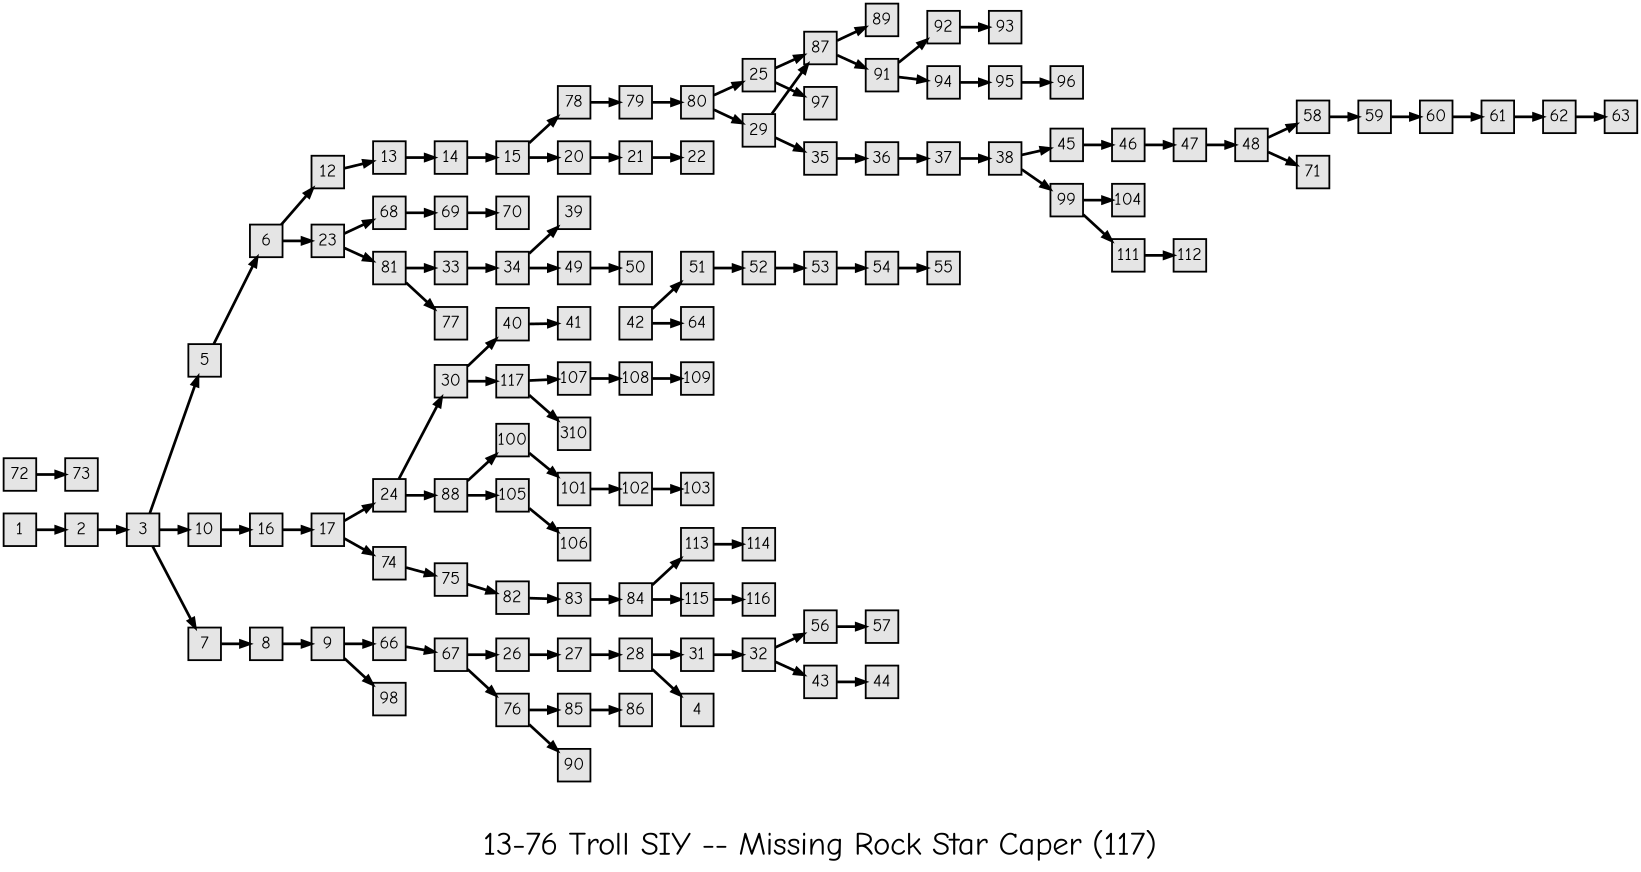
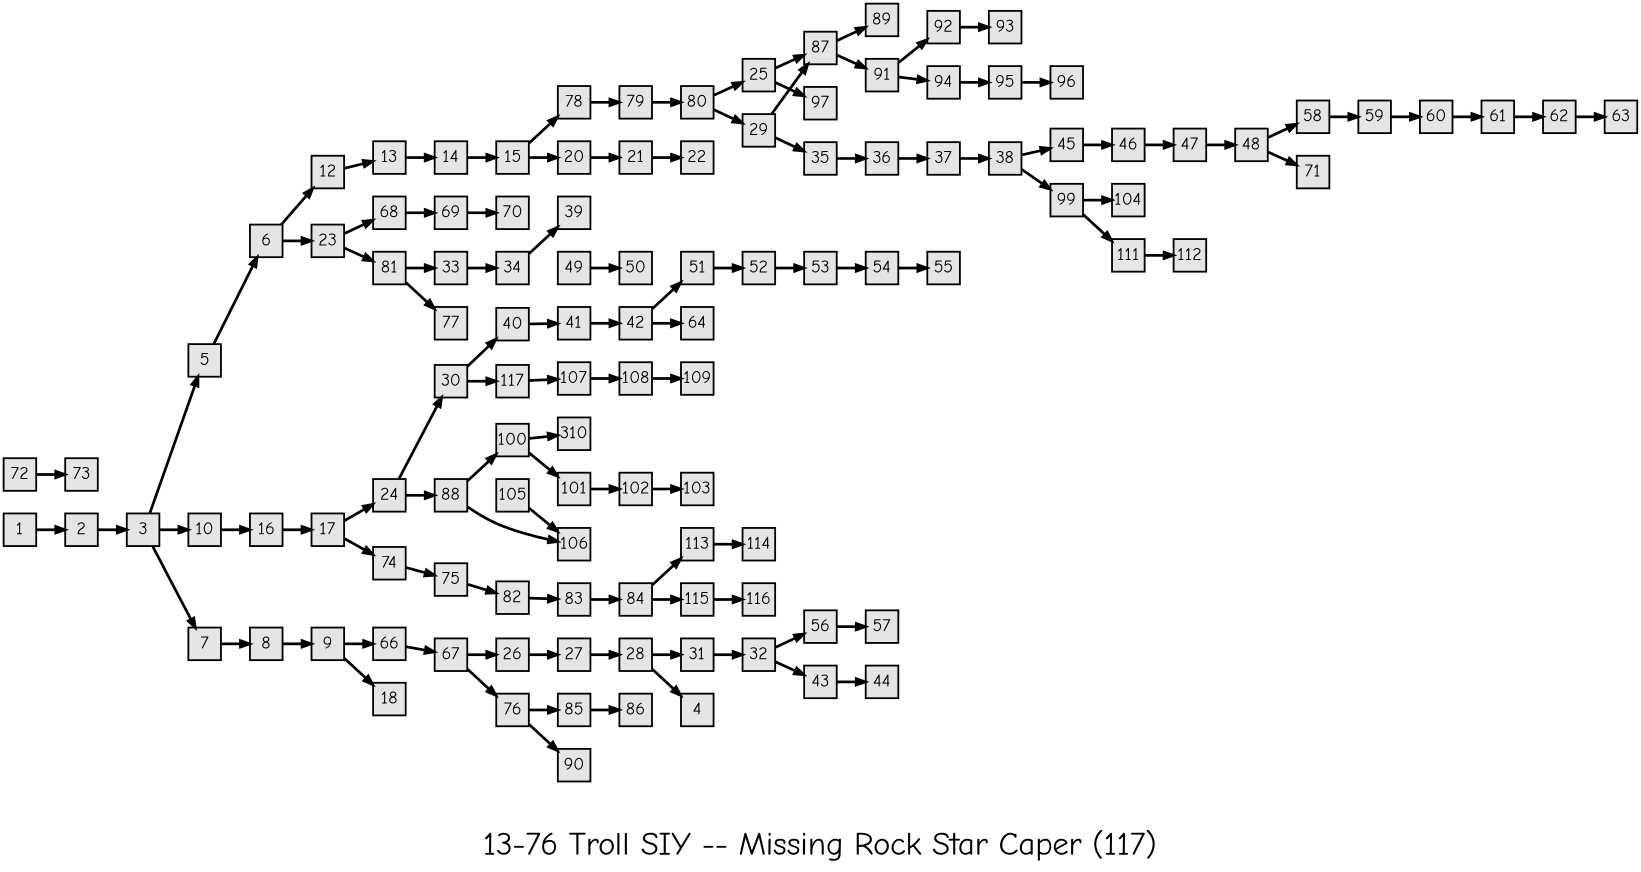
(539, 268) -> none
none -> (600, 323)
(540, 404) -> (539, 437)
(477, 495) -> (506, 527)
(389, 699) -> (389, 699)
